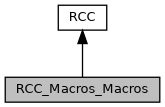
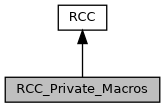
(83, 90) -> (83, 90)
